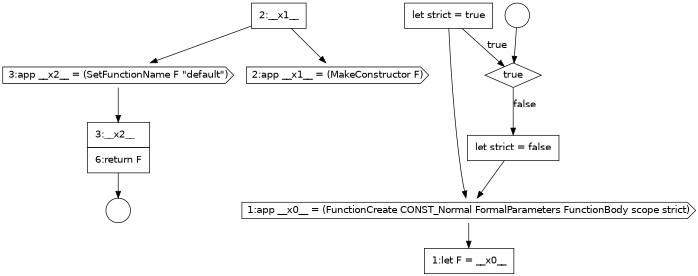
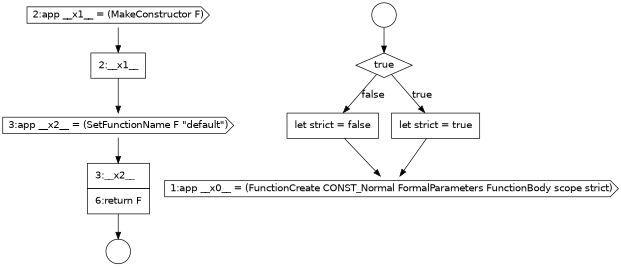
(306, 43) -> (118, 37)
(480, 45) -> (406, 91)
(469, 261) -> none
